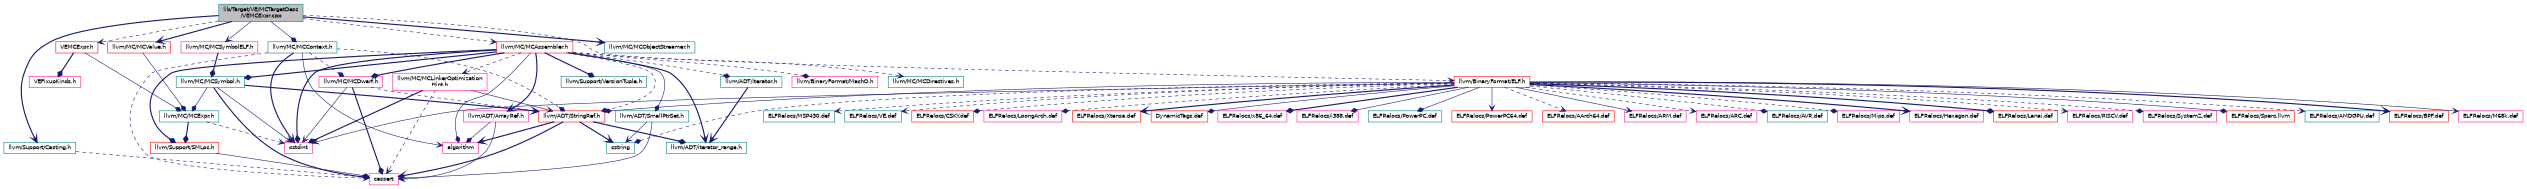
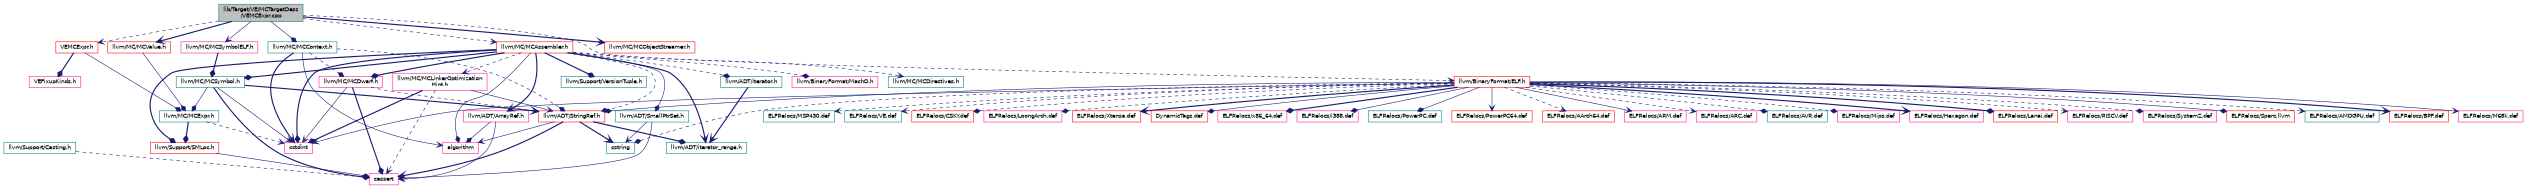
(80, 32) -> none
(650, 47) -> (650, 47)
(519, 131) -> (519, 131)
(142, 150) -> none
